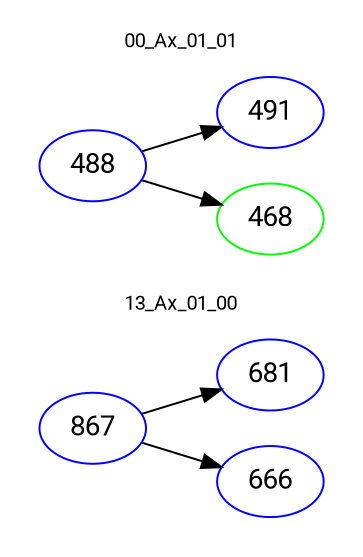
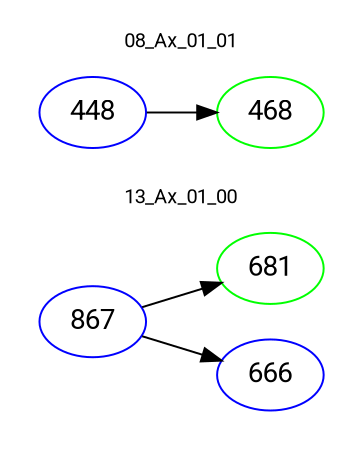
(182, 42) -> (182, 42)
(270, 112) -> none
(93, 166) -> (93, 112)
(270, 375) -> (270, 268)
